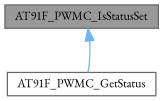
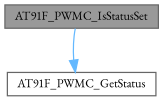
(90, 57) -> (74, 44)
